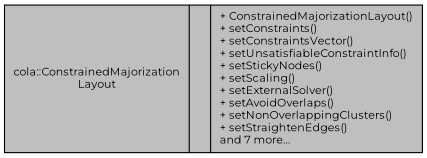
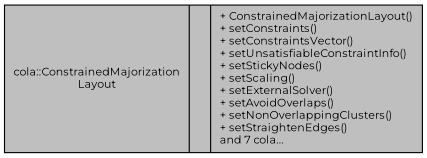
(256, 140) -> (252, 140)
